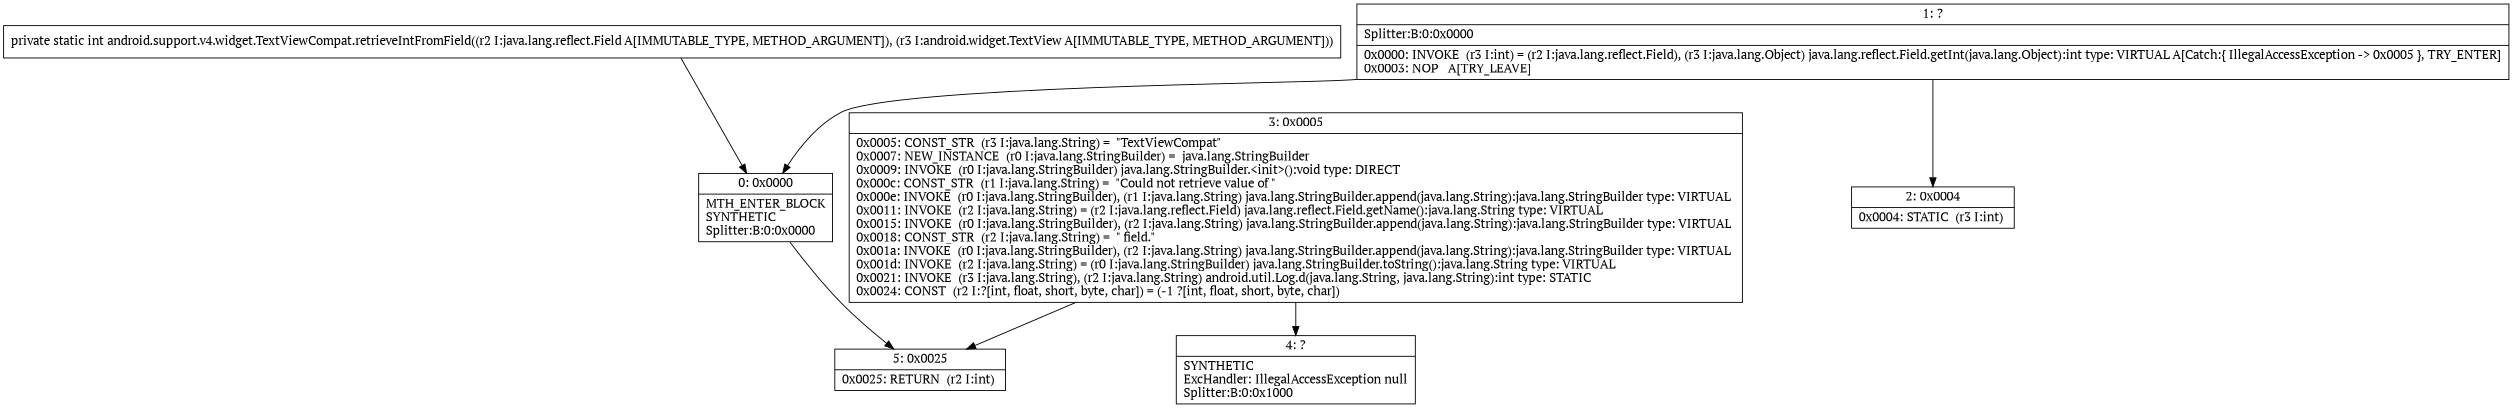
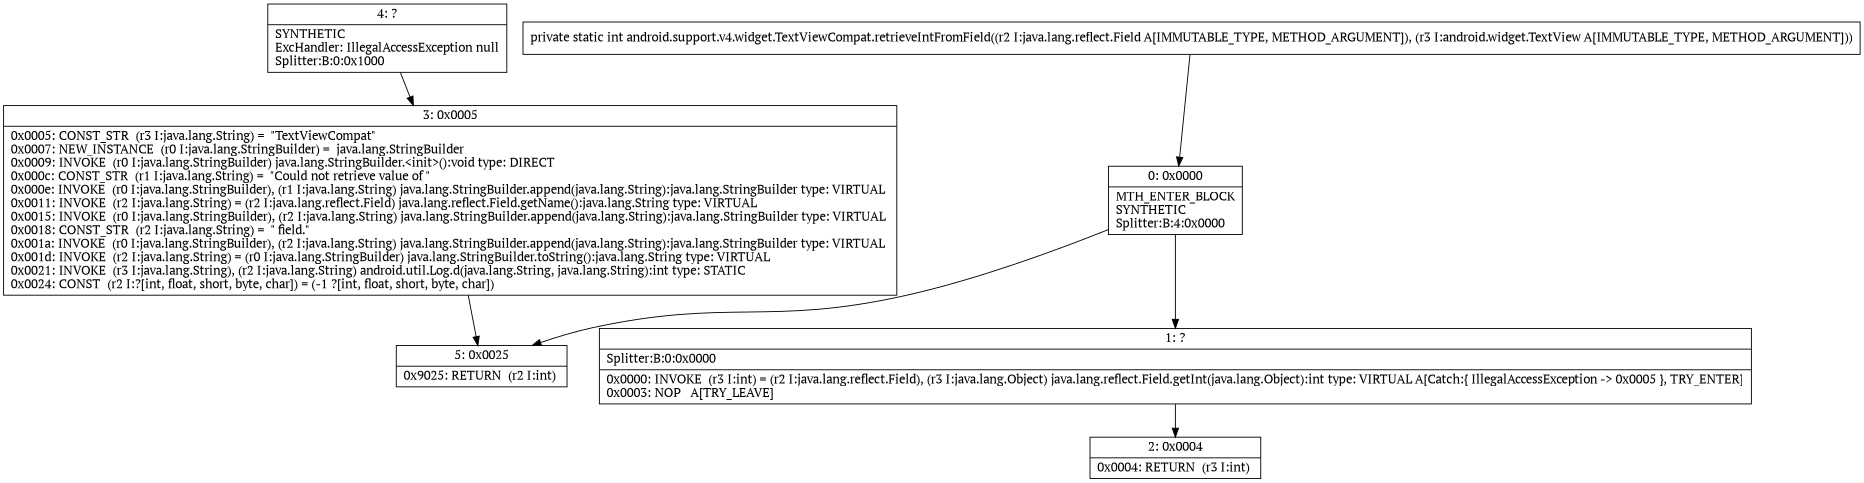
(1060, 89) -> (1175, 277)
(1933, 217) -> (1175, 468)
(761, 231) -> (1170, 224)
(1296, 314) -> (405, 85)
(920, 380) -> (482, 376)
